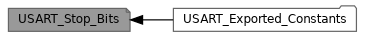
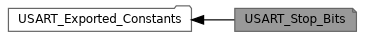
(158, 20) -> (219, 20)
